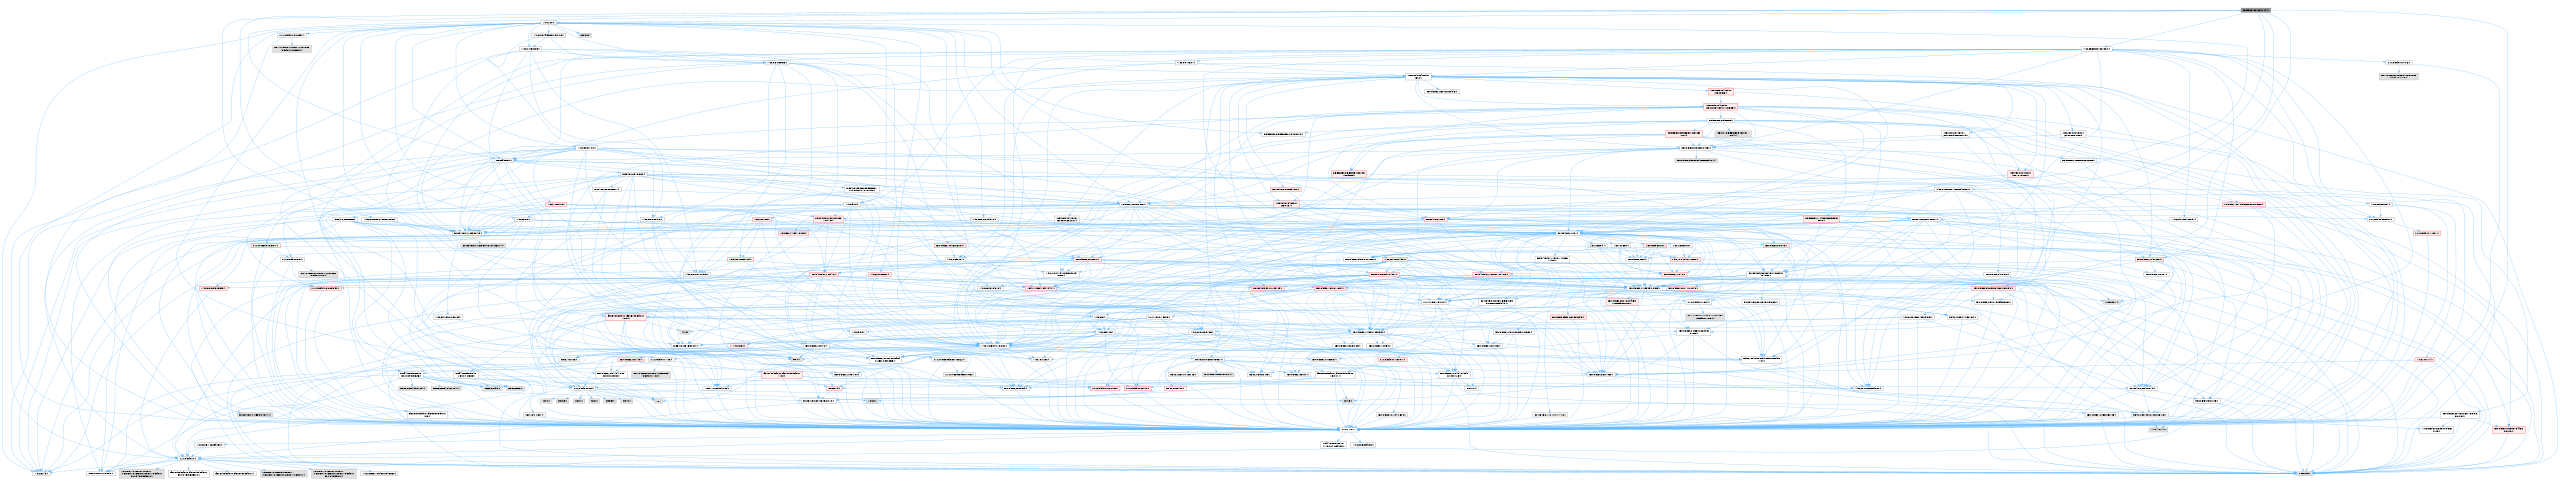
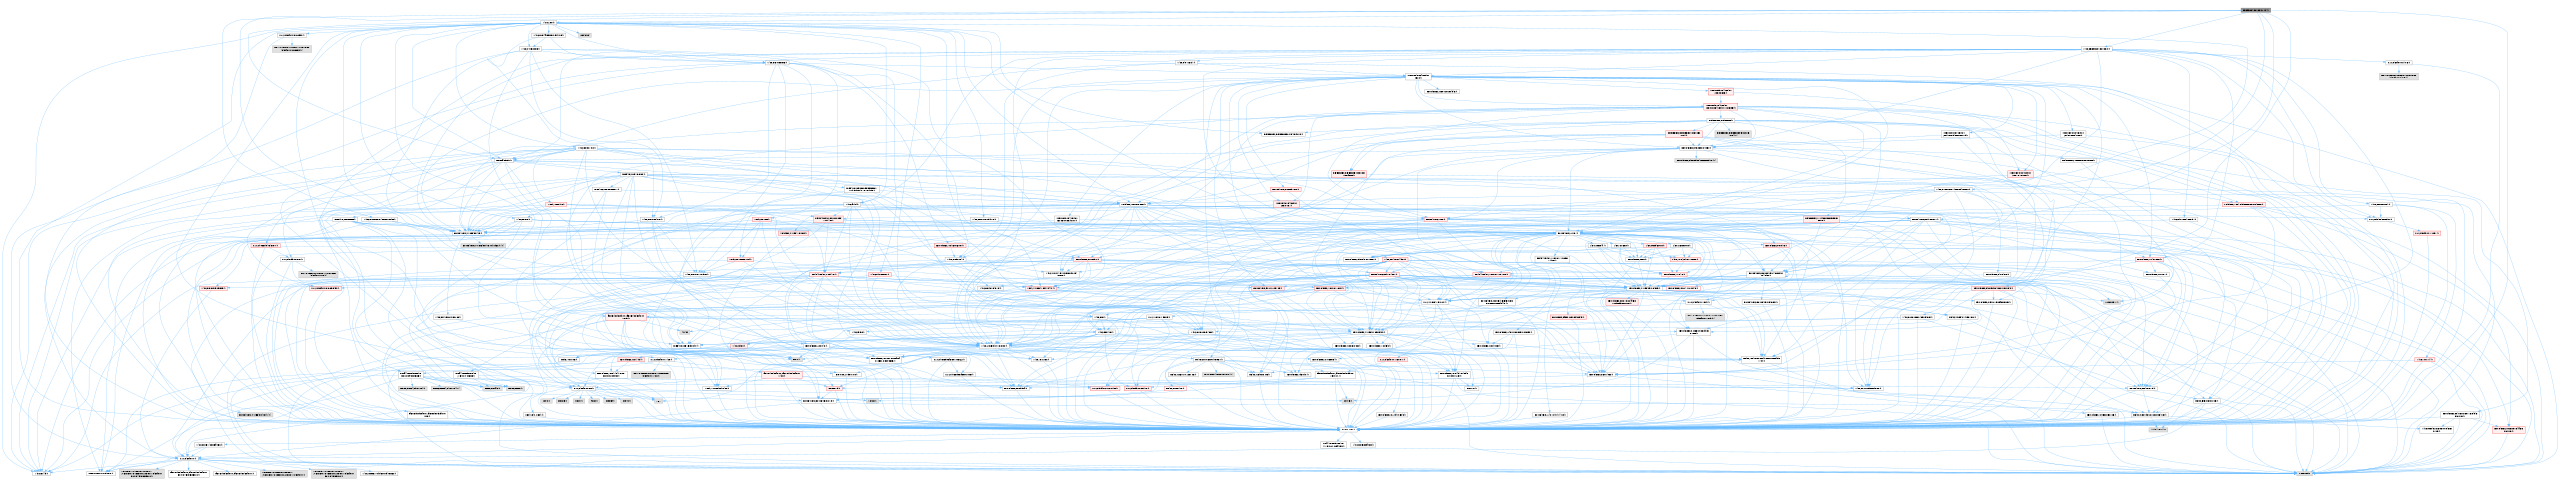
(1733, 134) -> (1733, 134)
(847, 375) -> (847, 375)
(802, 427) -> (192, 405)
